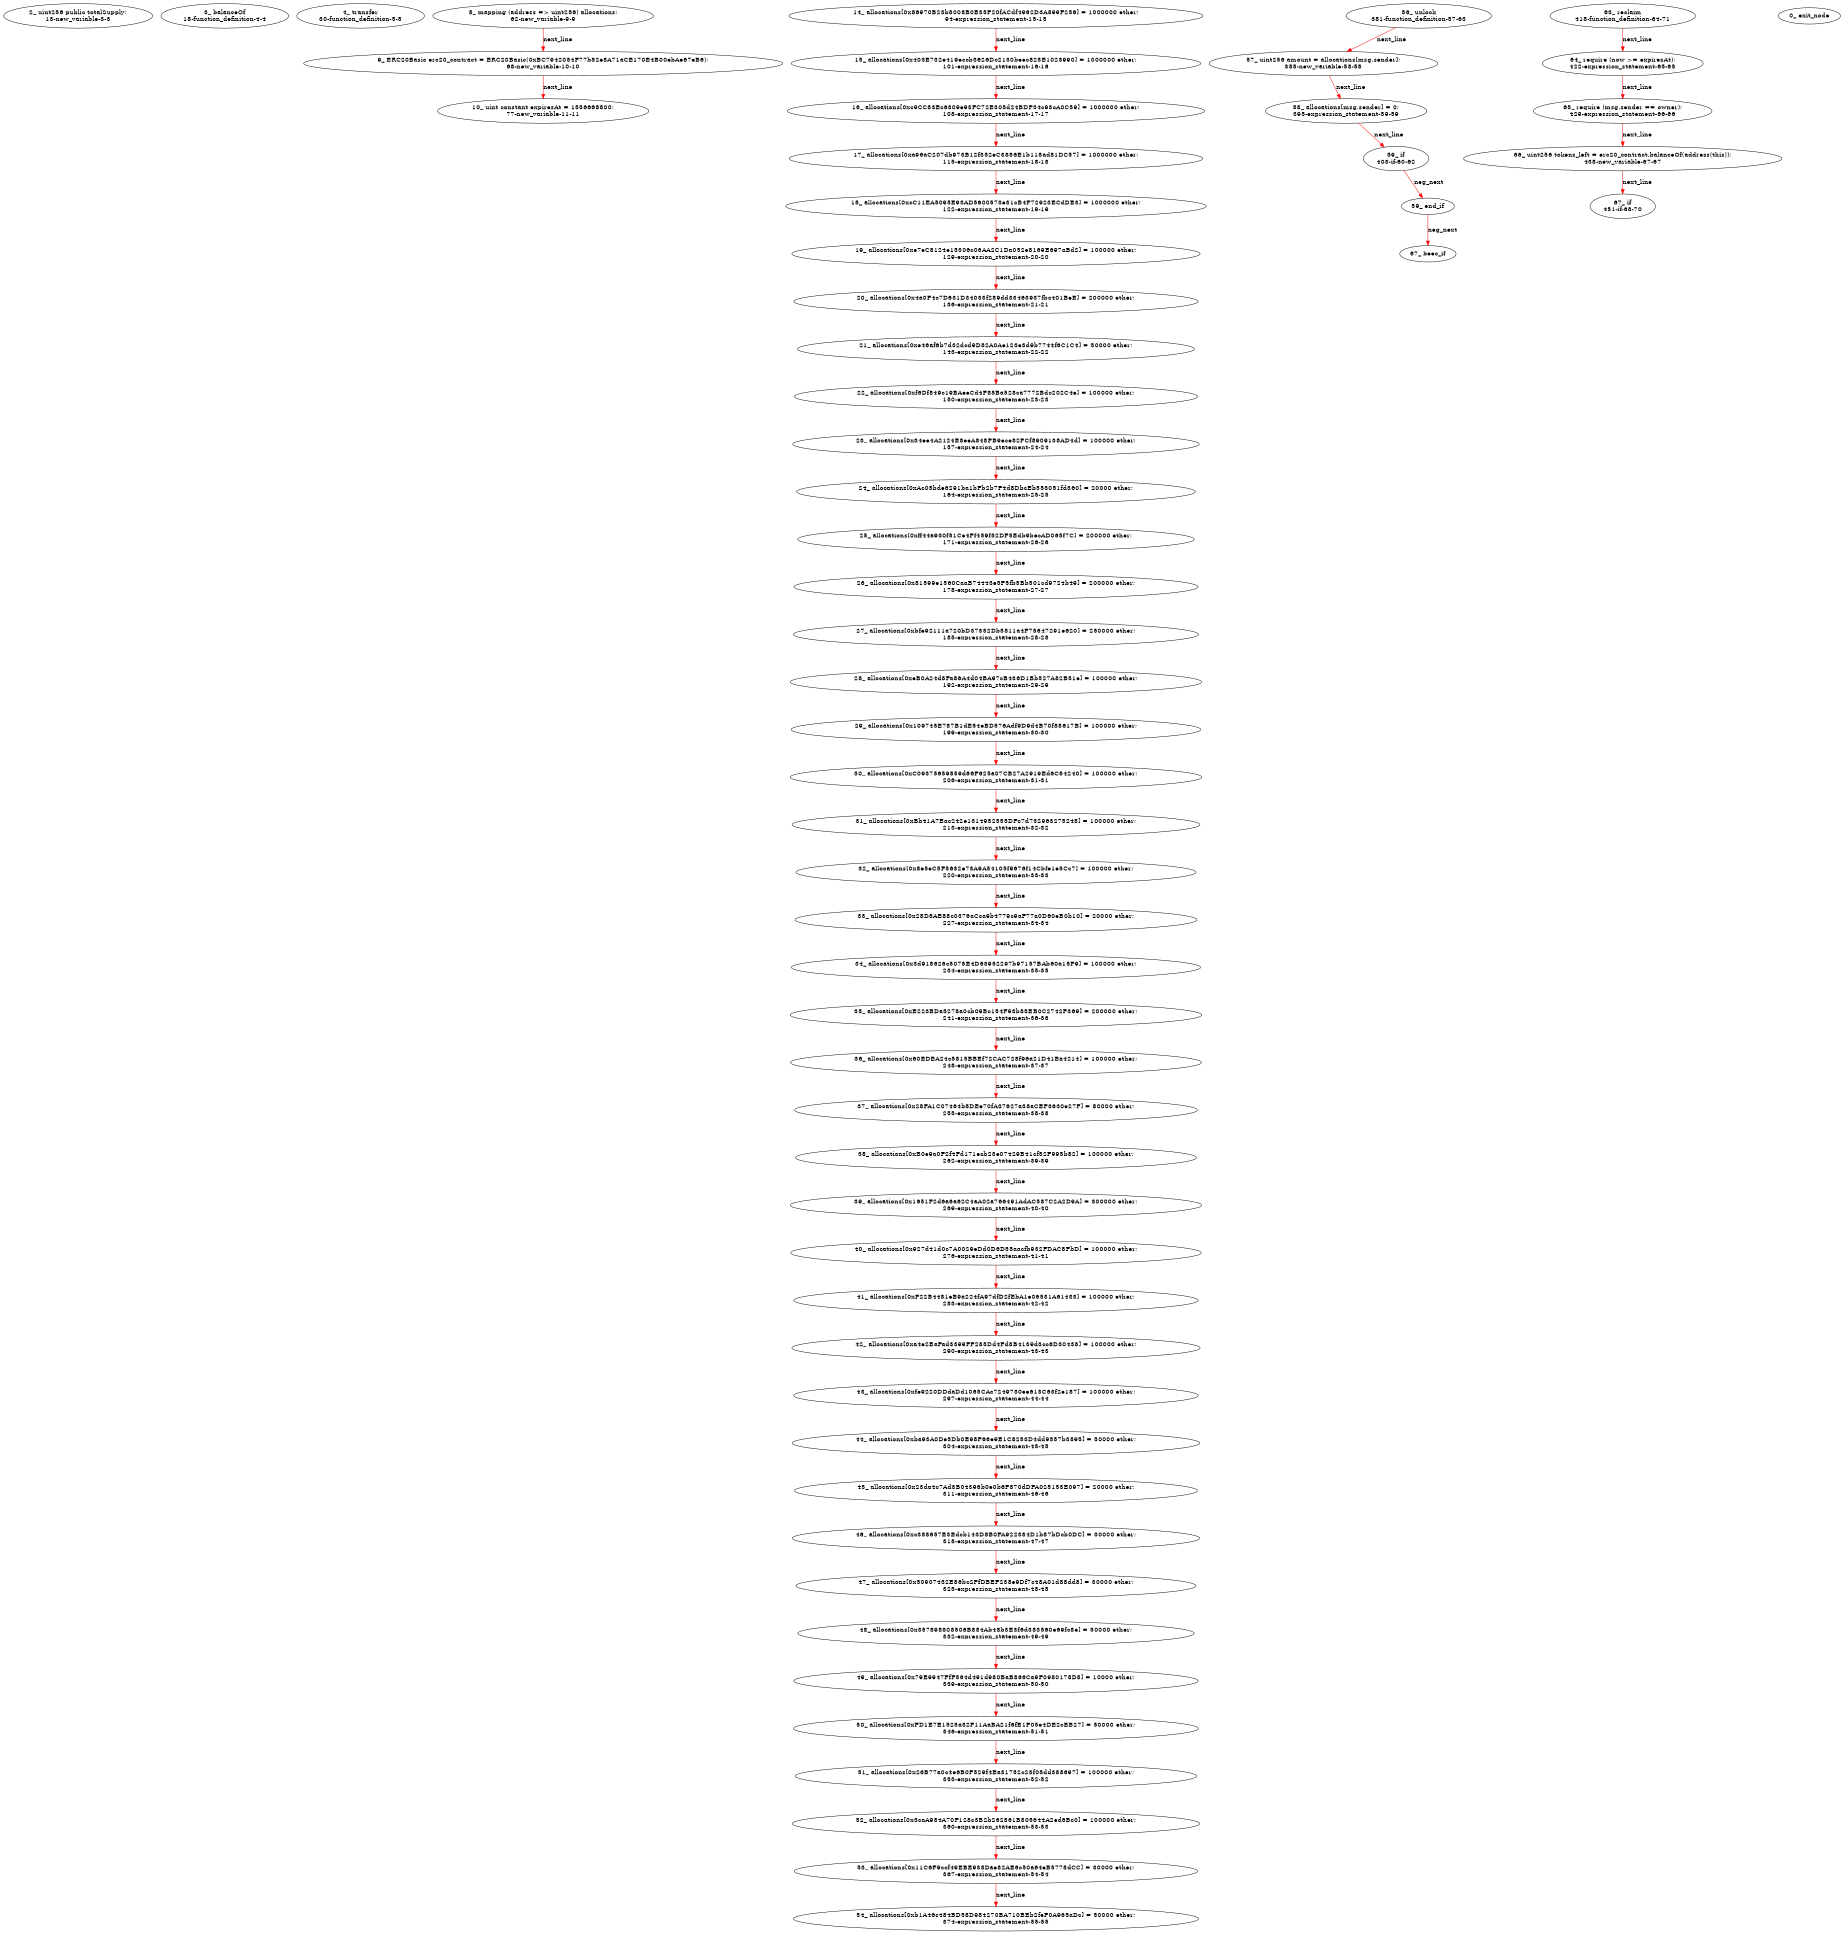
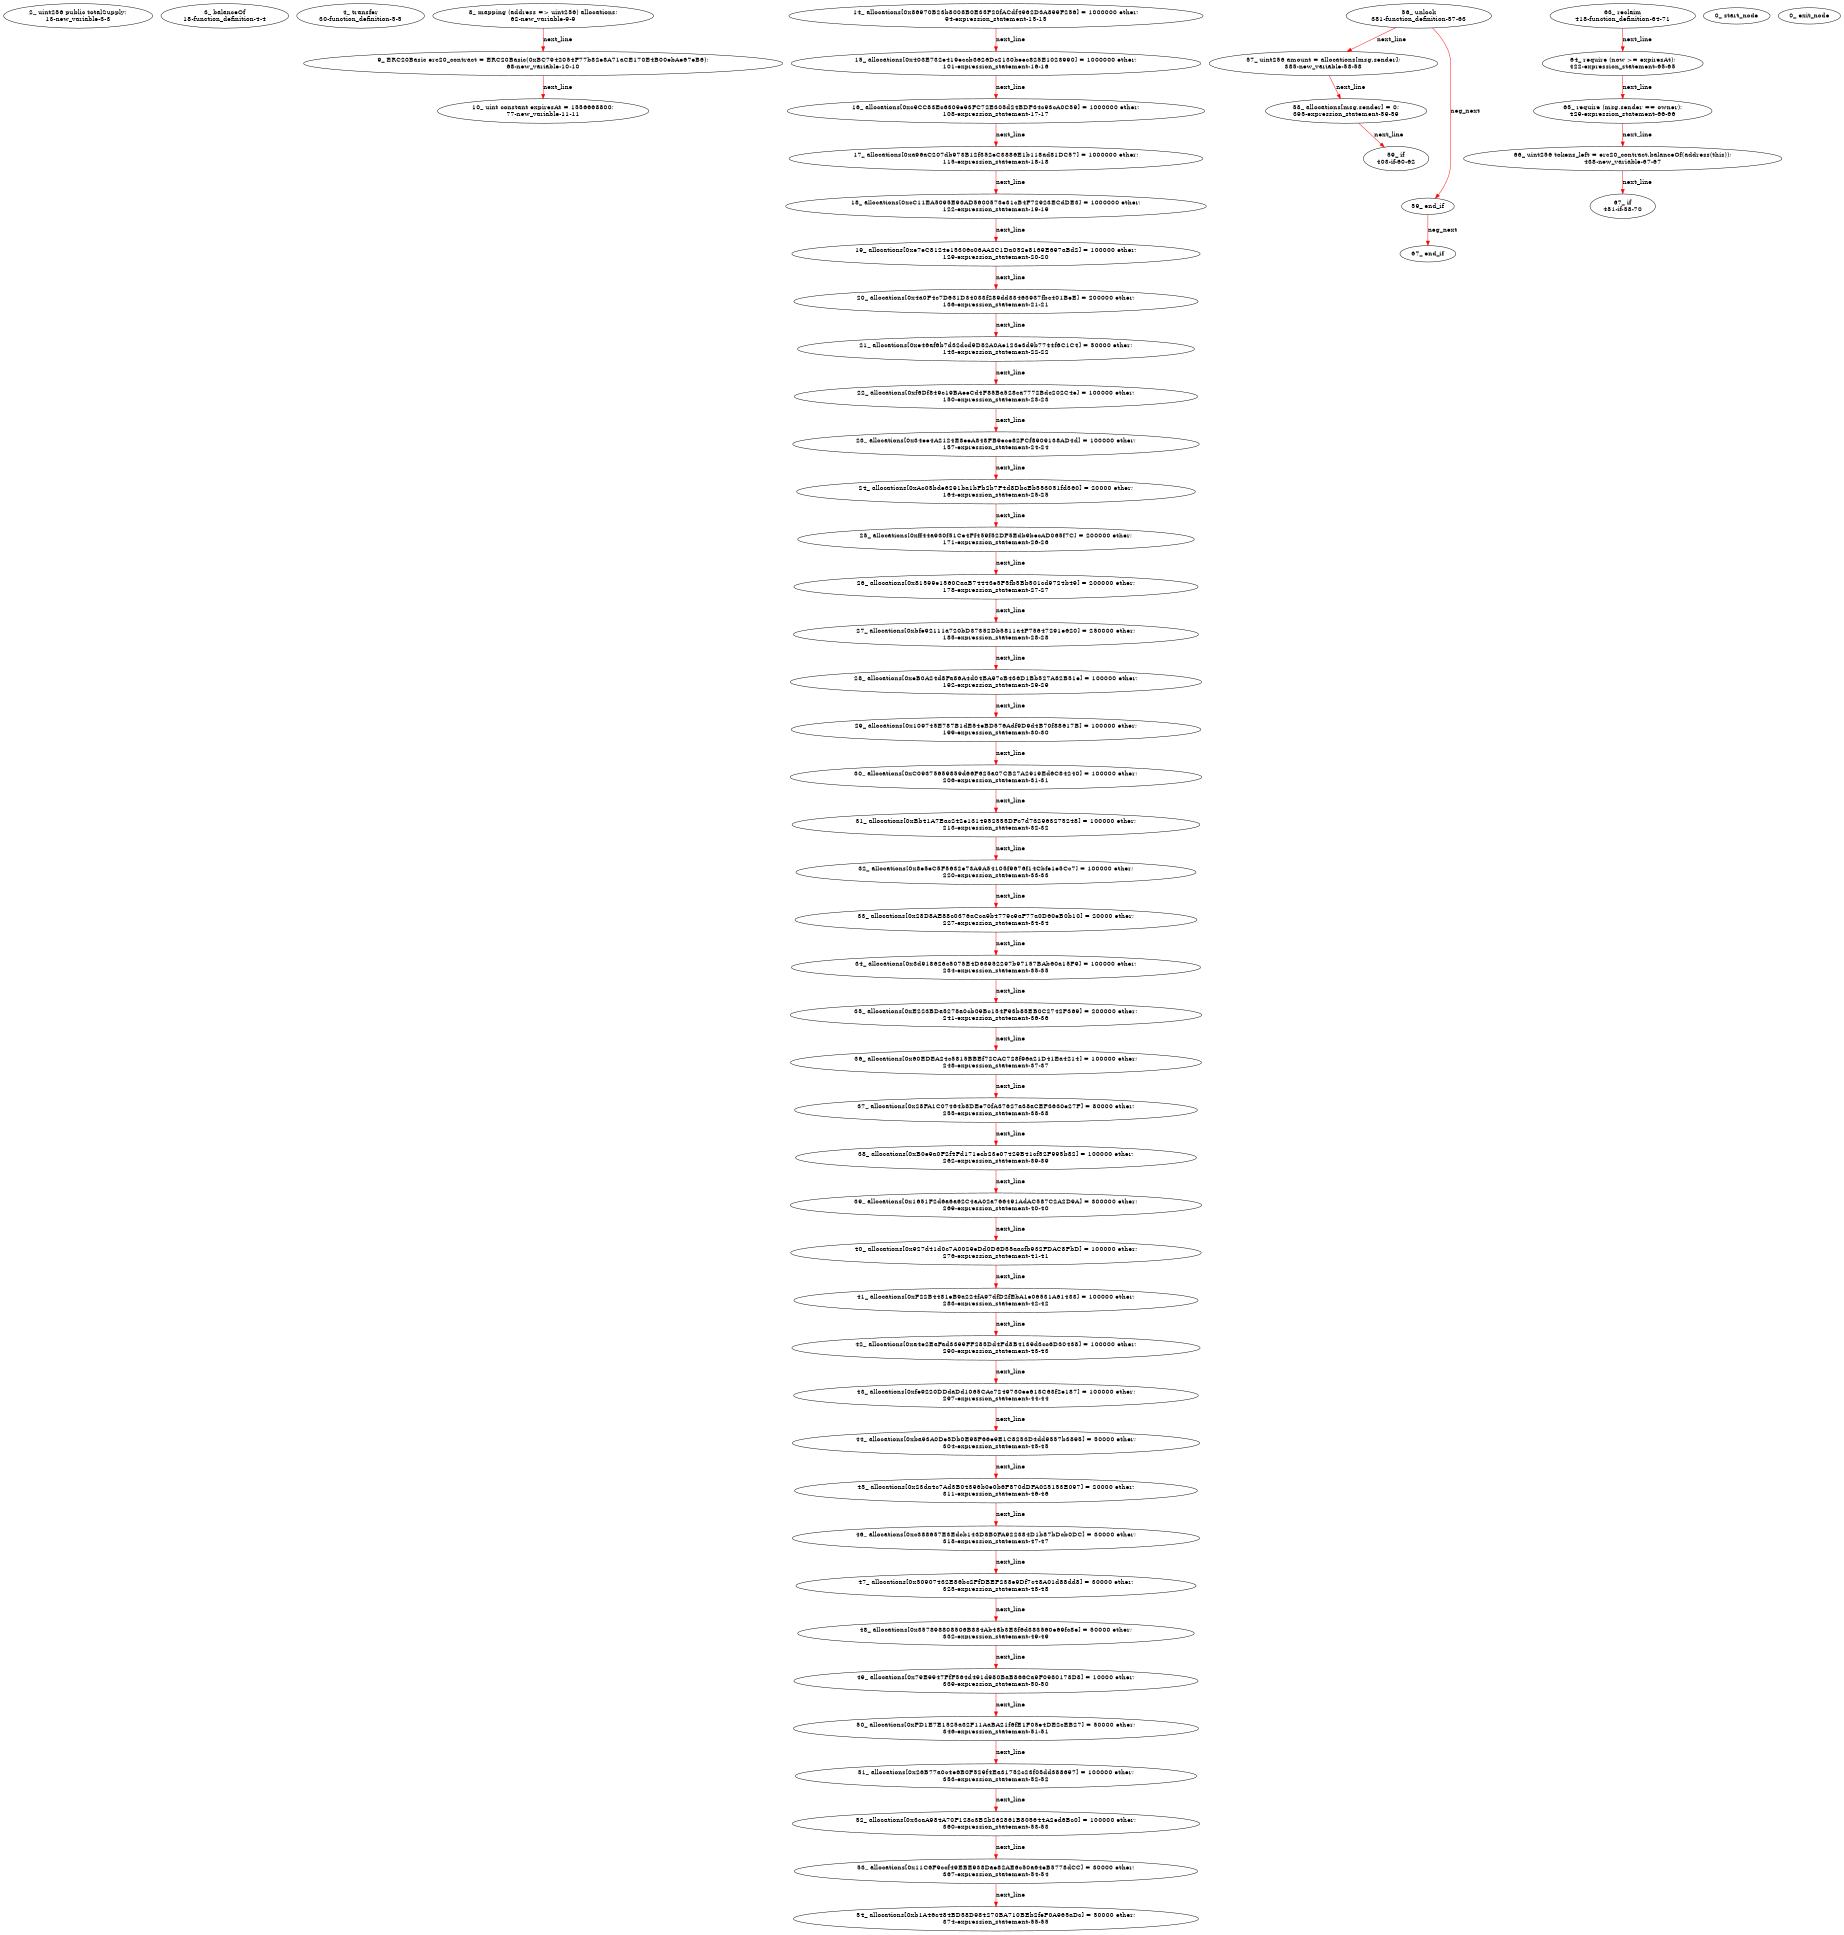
none -> (1737, 16)
(1412, 182) -> (1451, 110)
(1623, 206) -> (1623, 206)
(1428, 254) -> (1428, 254)
